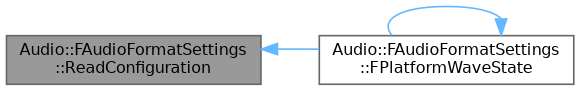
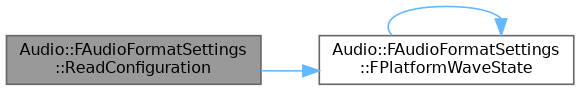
(298, 49) -> (282, 71)
